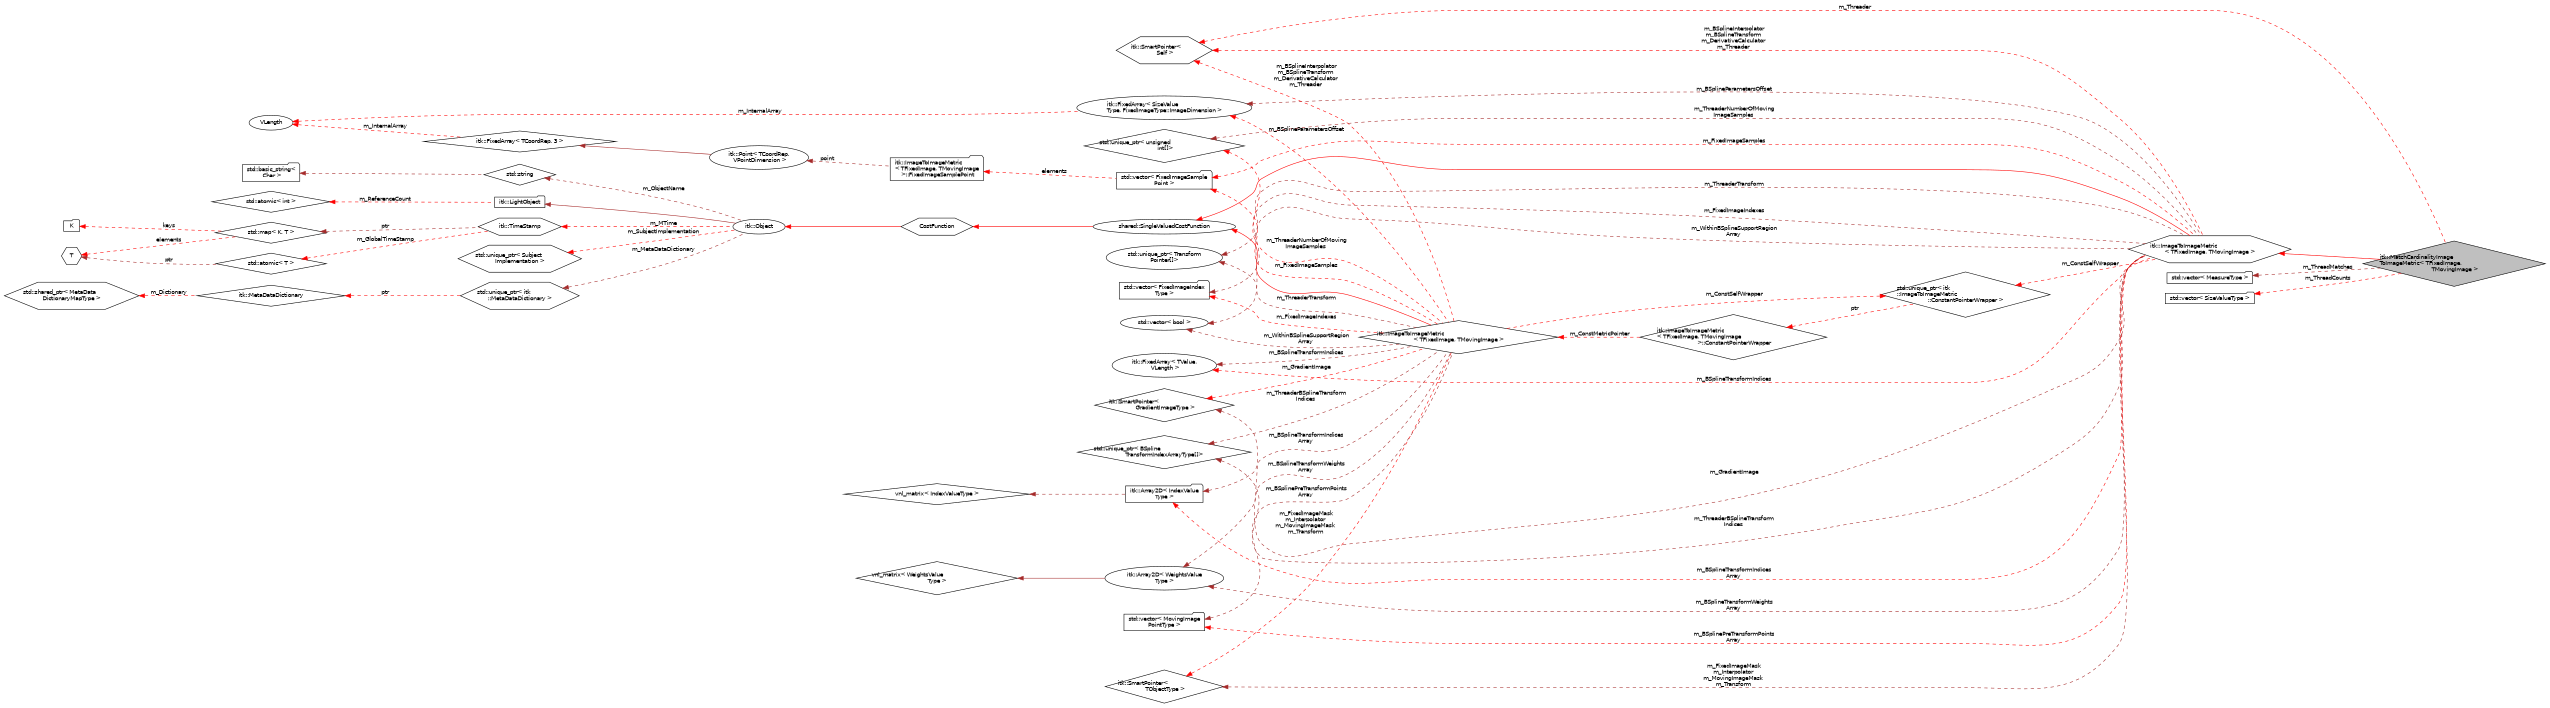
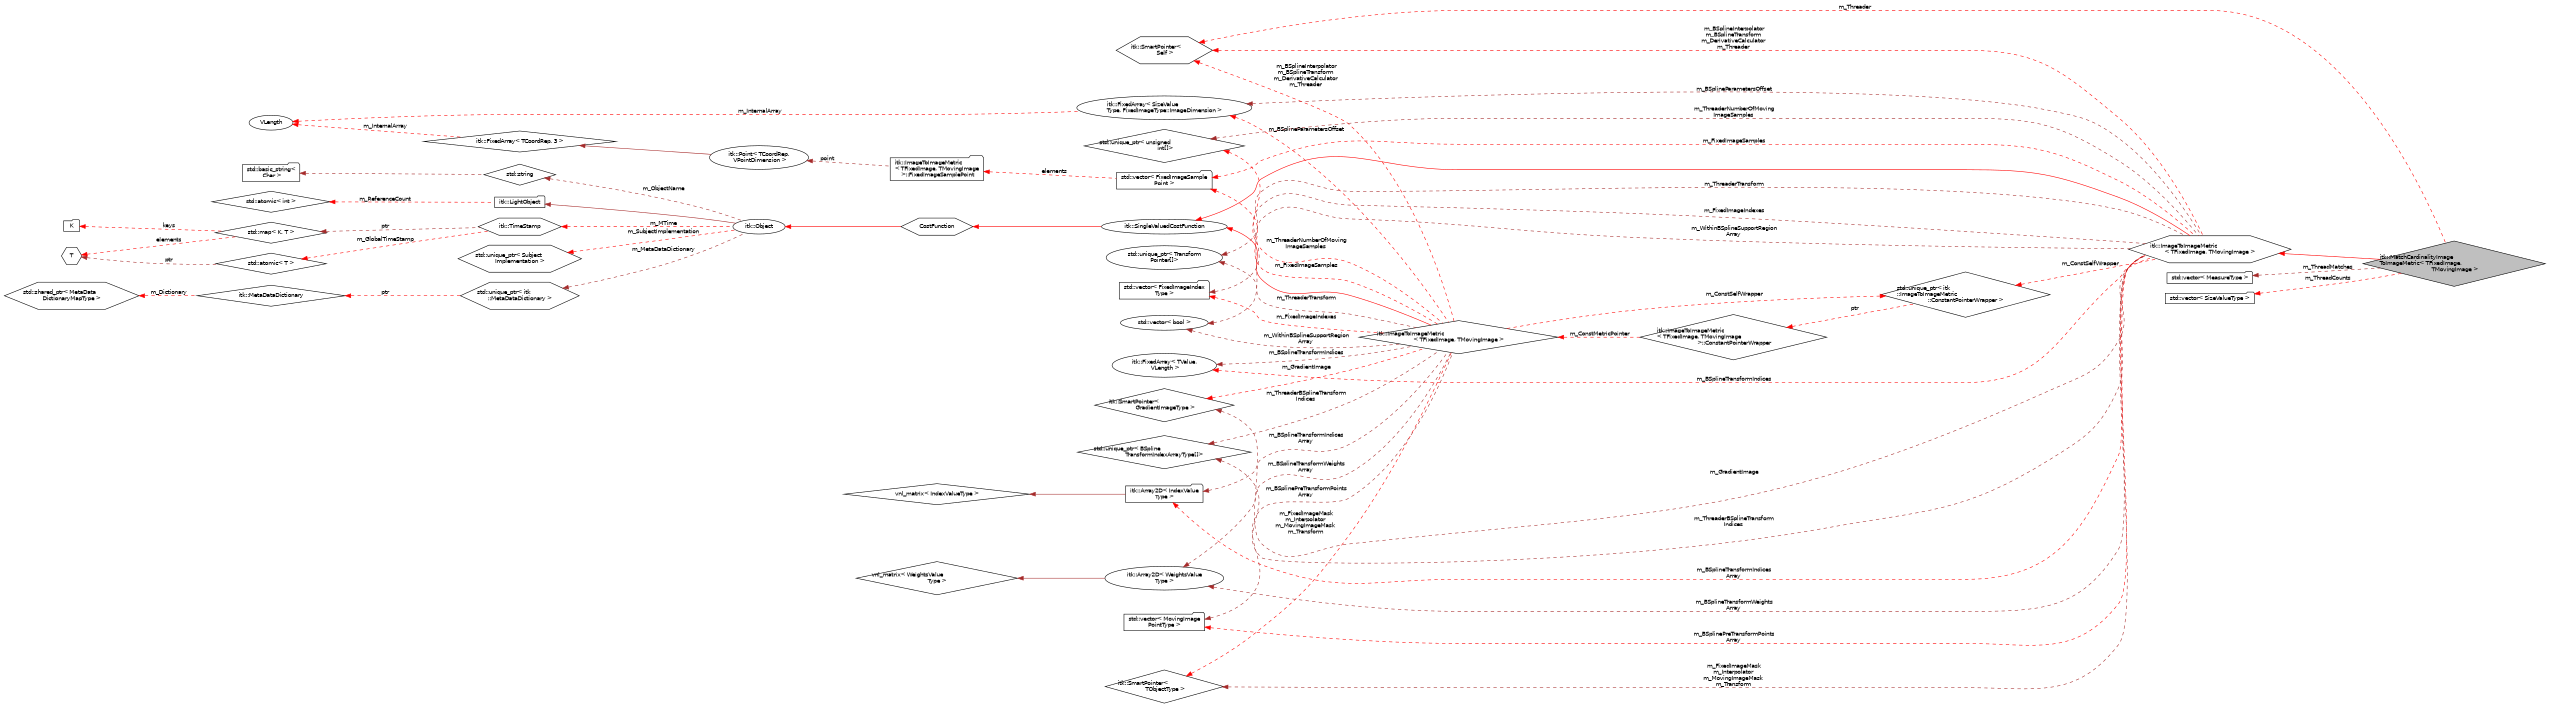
(1164, 227) -> (1164, 227)
(1081, 494) -> (1081, 494)
